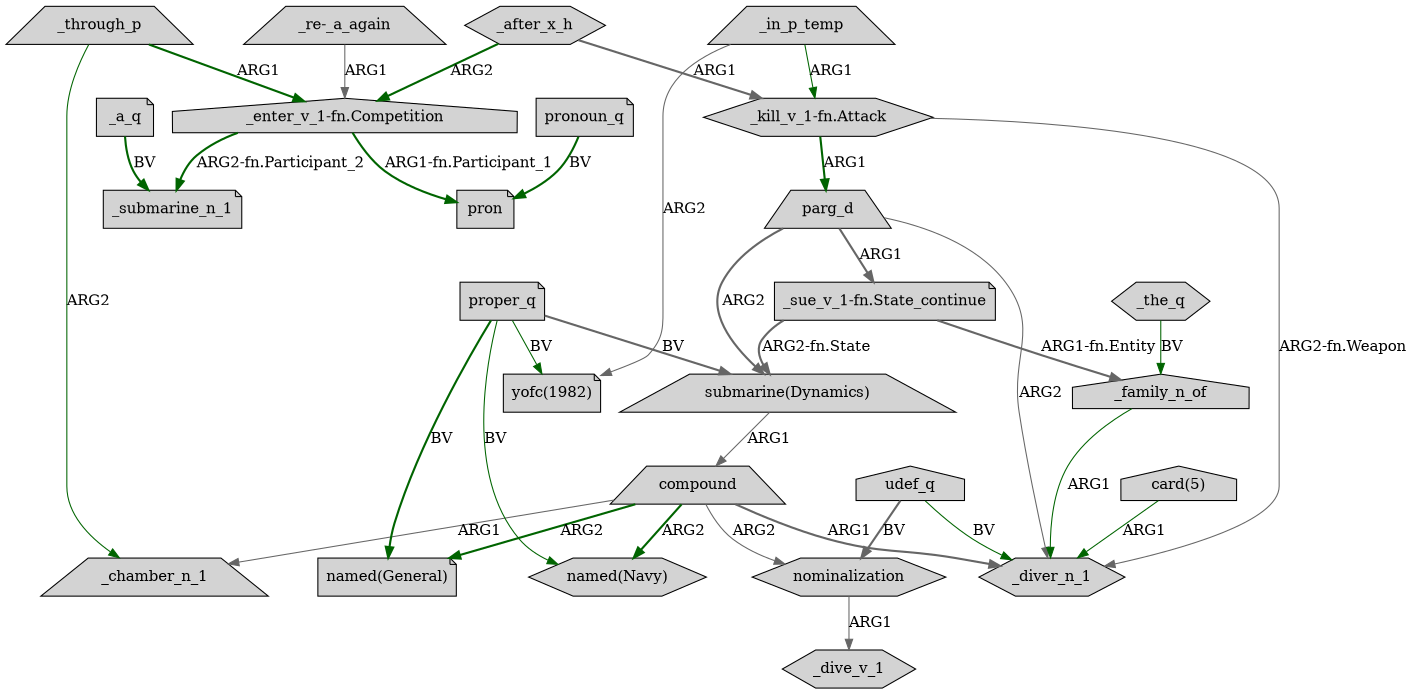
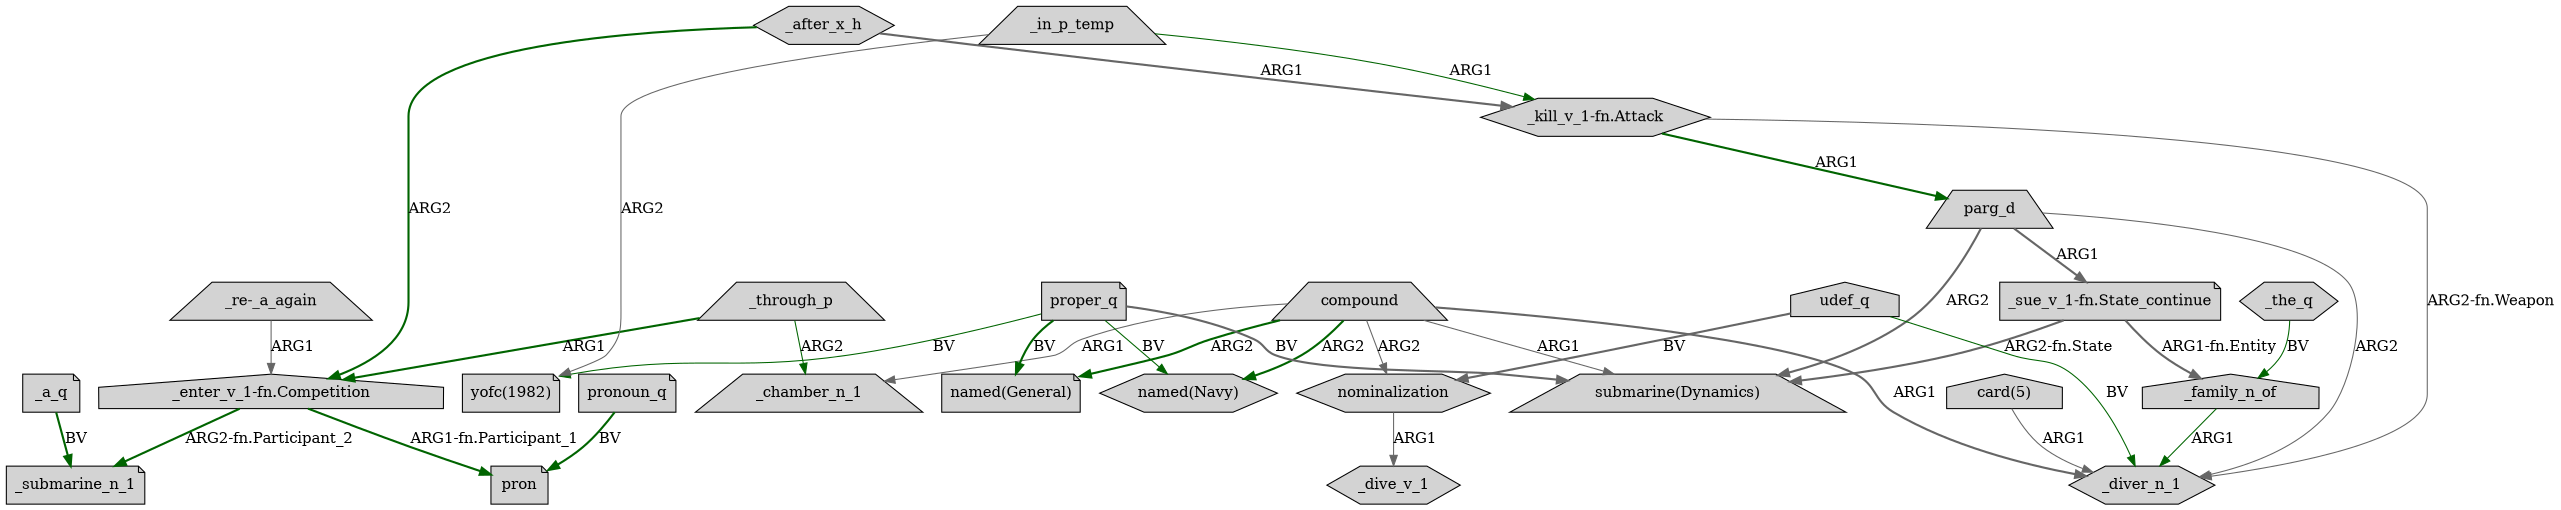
(747, 435) -> (1514, 346)
(1122, 526) -> (2041, 446)
